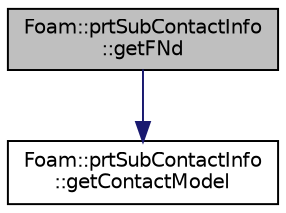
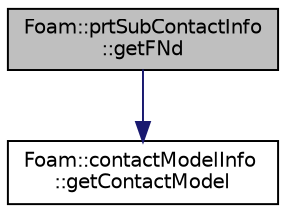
(143, 173) -> (143, 173)
